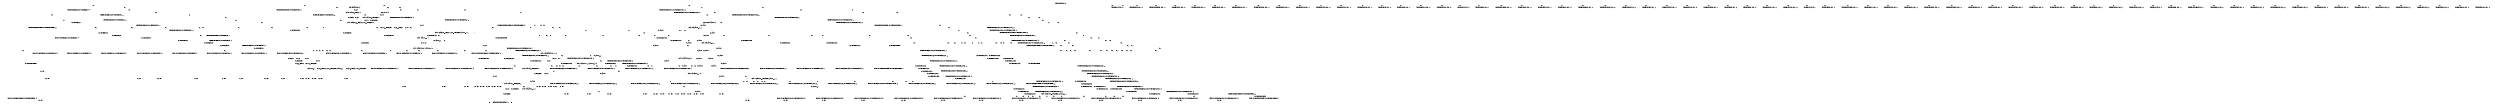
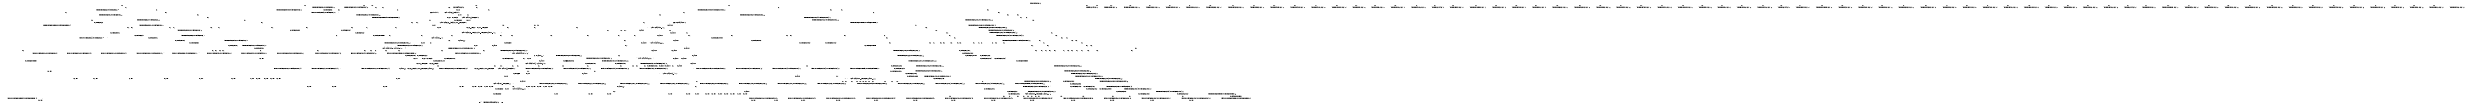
(415, 15) -> (432, 21)
(399, 51) -> (337, 9)
